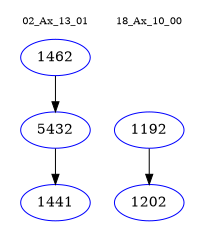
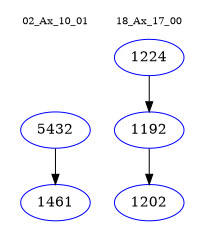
(55, 22) -> (55, 22)
(149, 22) -> (149, 22)
(55, 57) -> none
none -> (149, 57)
(55, 203) -> (55, 203)
